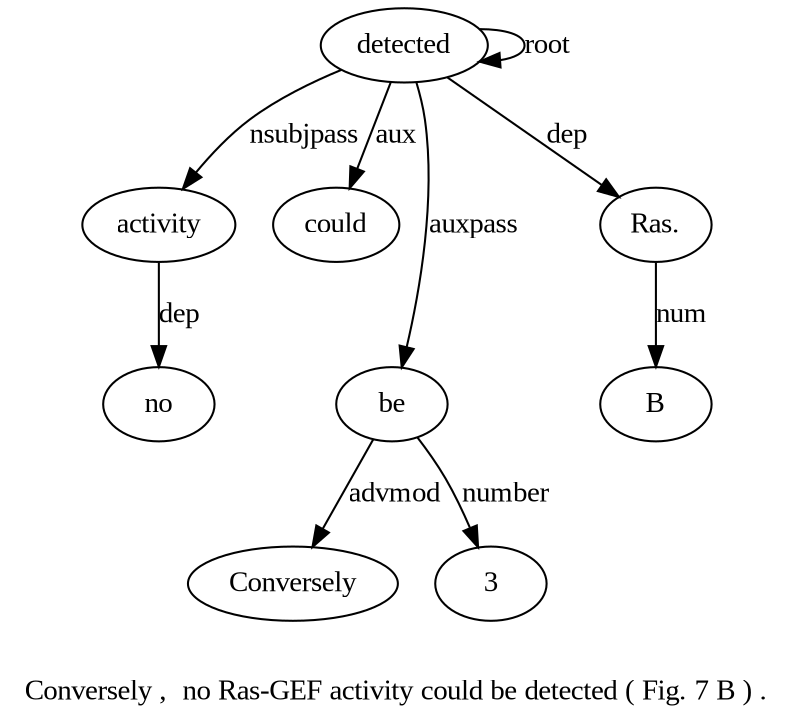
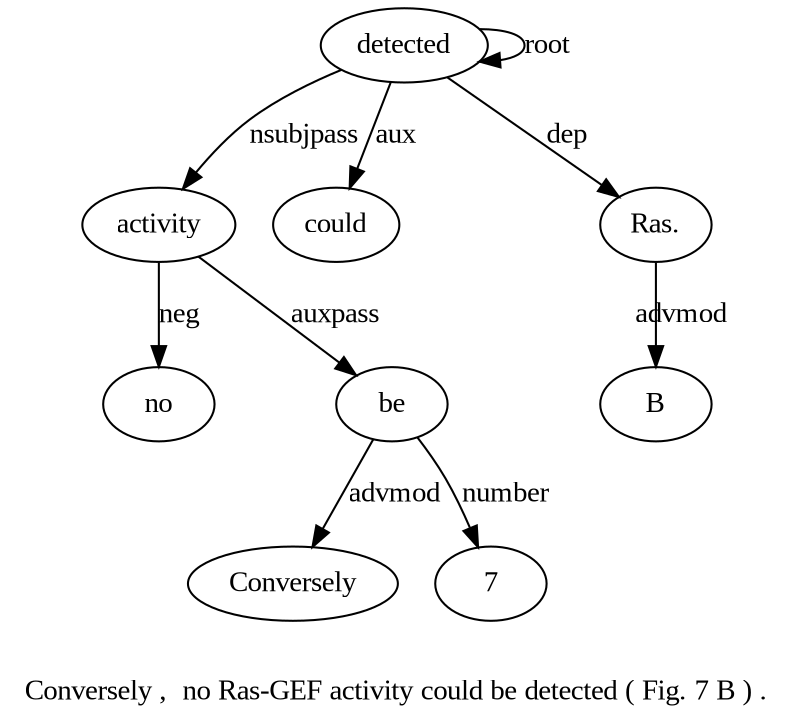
(427, 215) -> (269, 310)
(179, 315) -> (179, 315)
(682, 315) -> (682, 315)
(491, 584) -> (491, 584)
